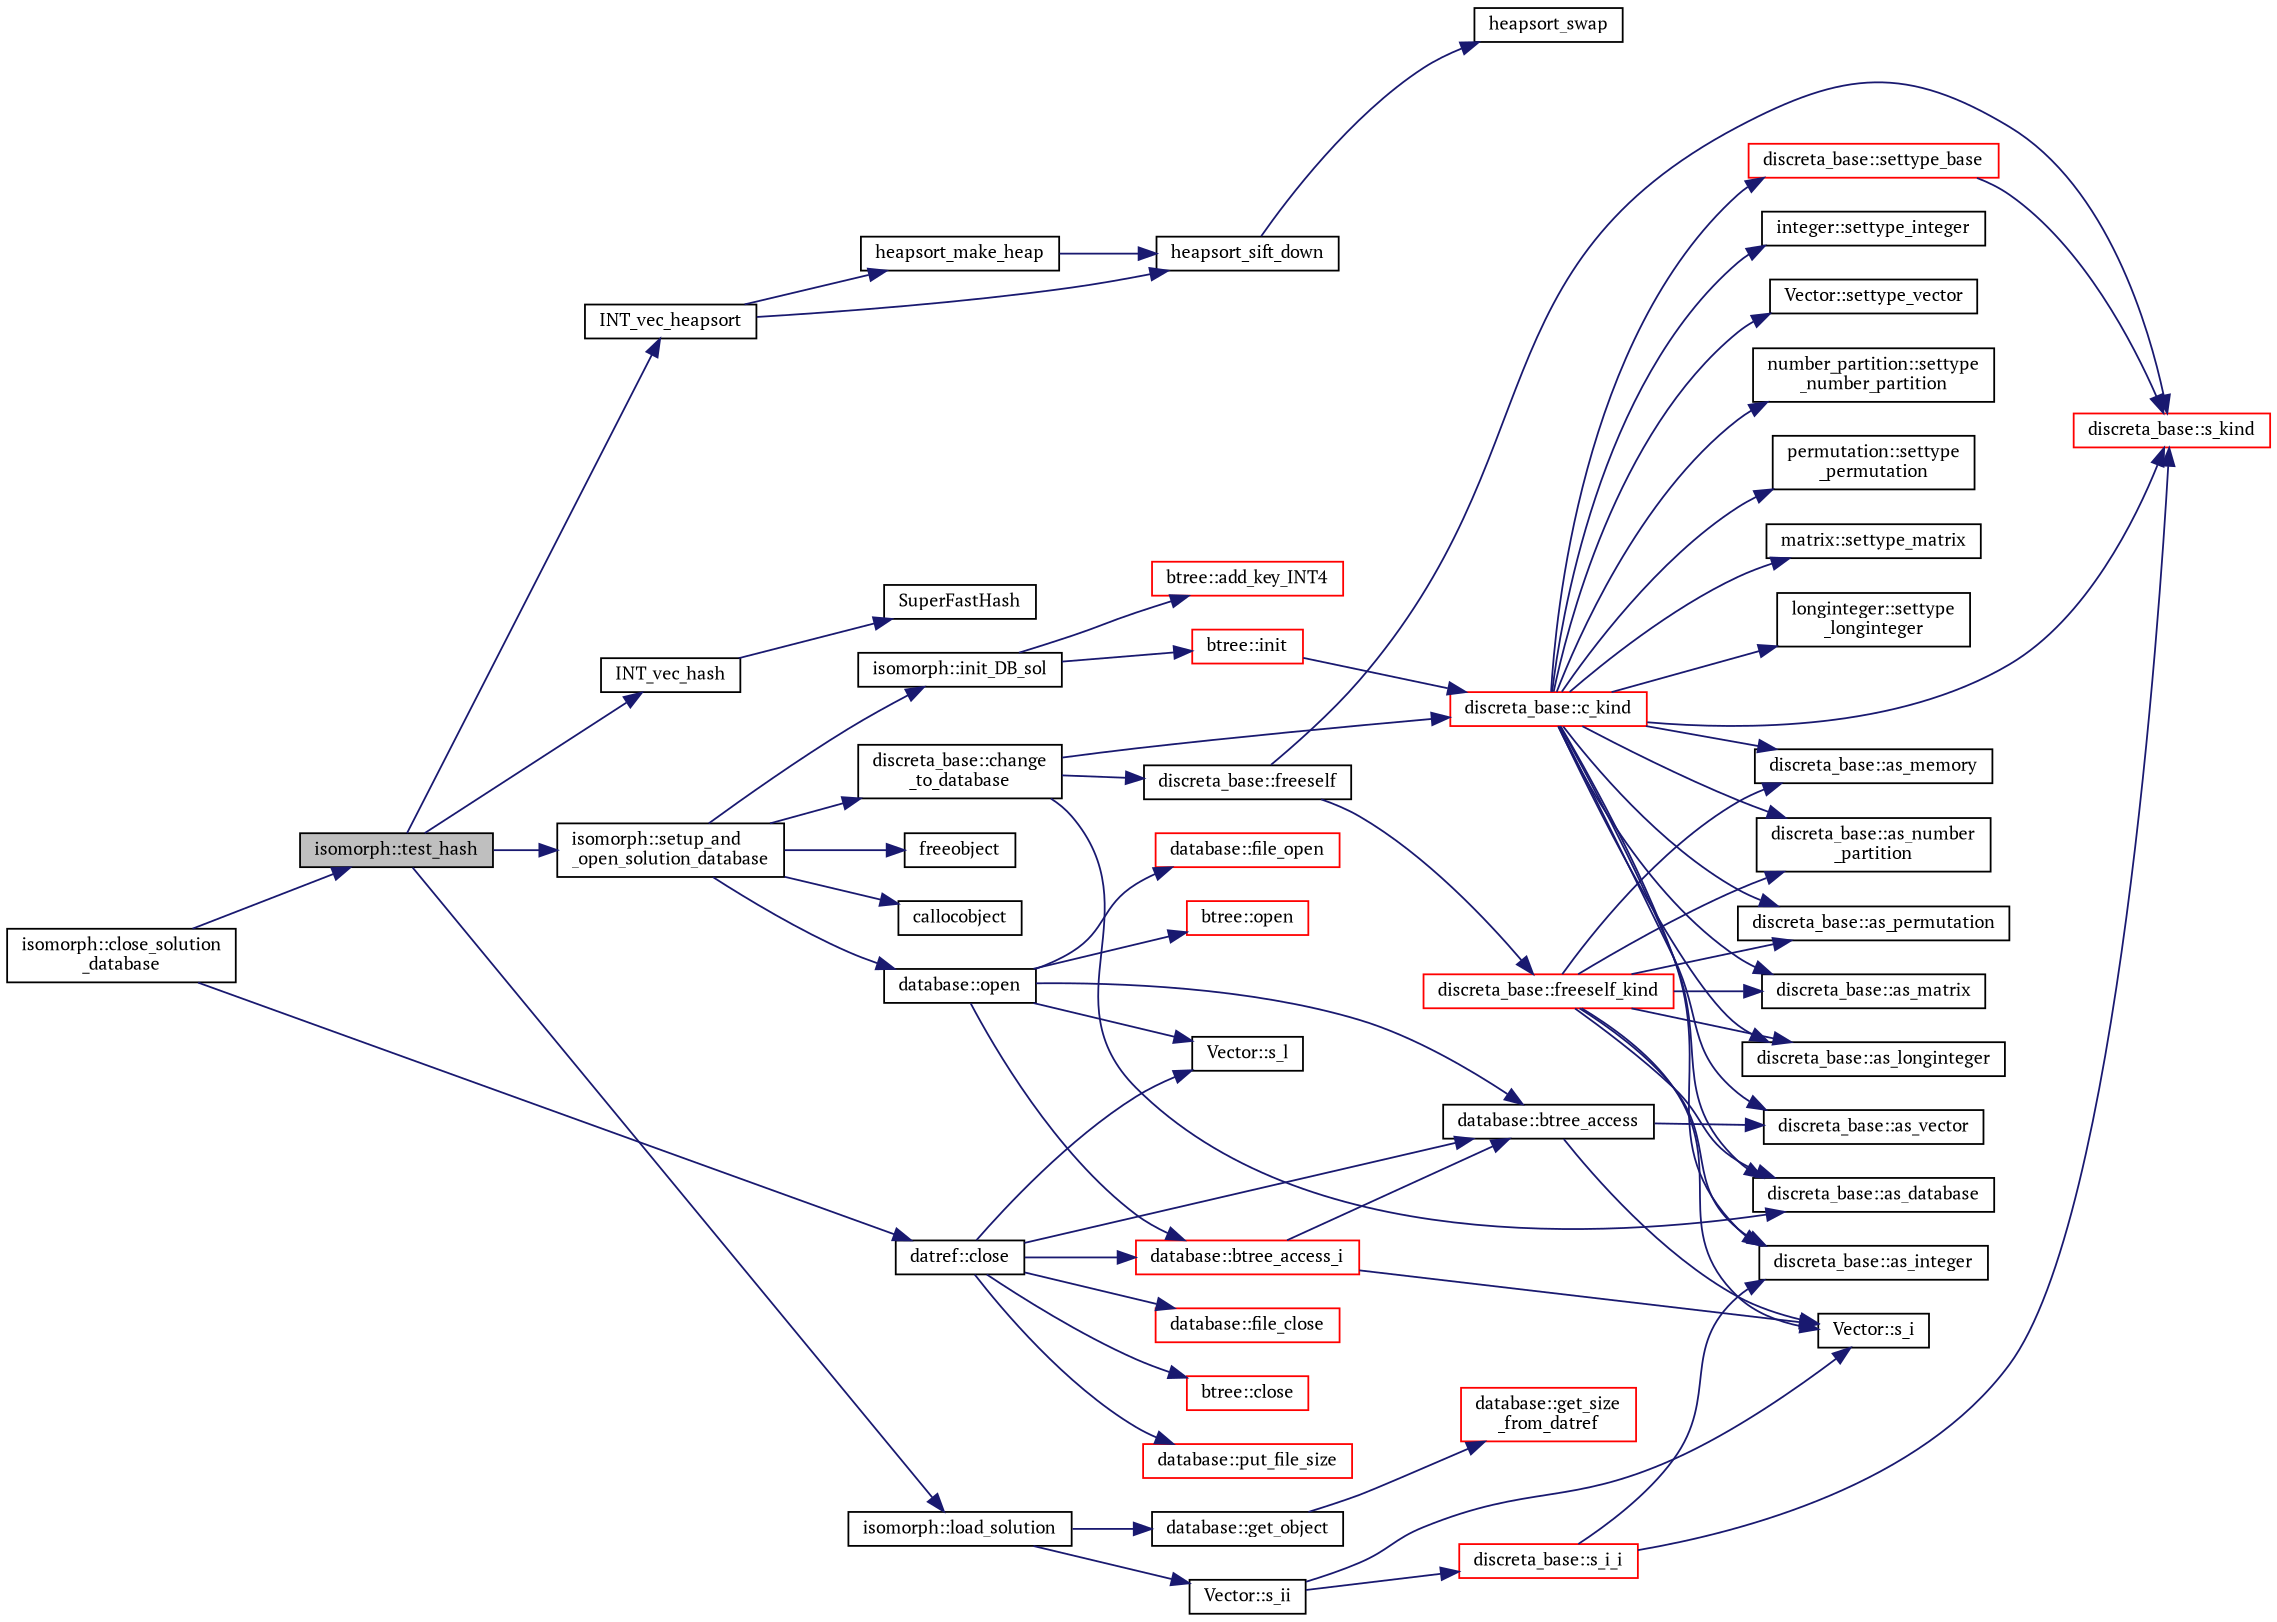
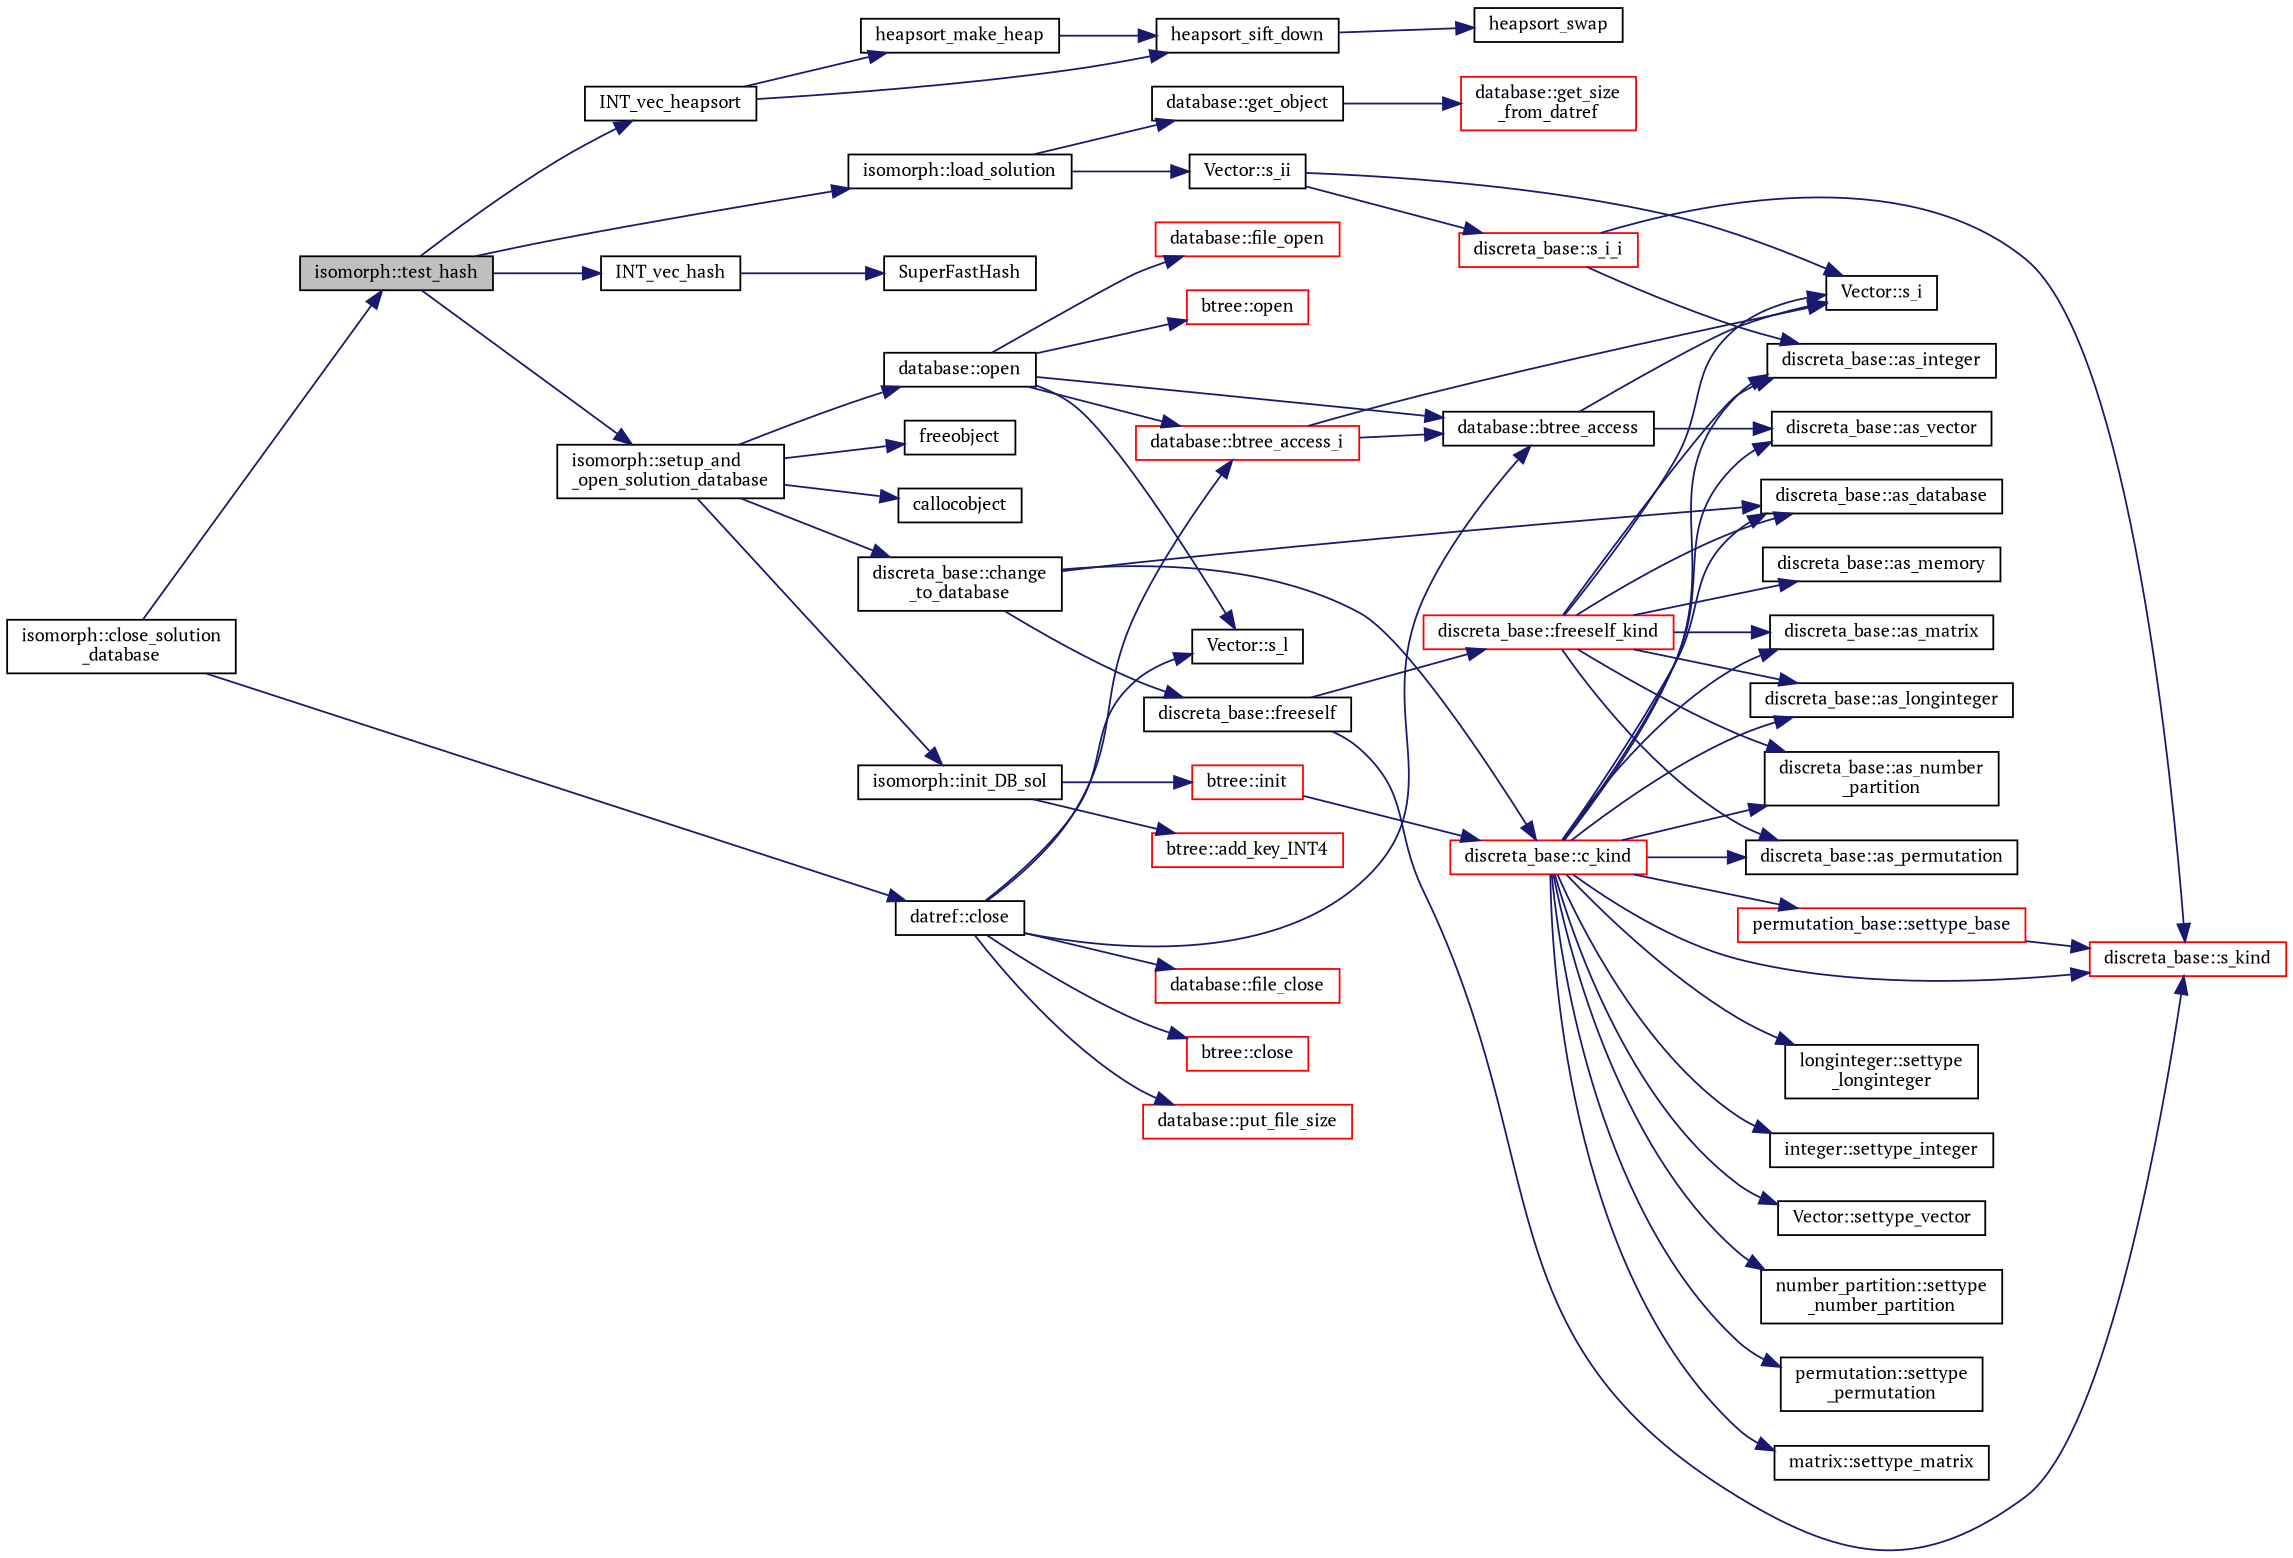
(1874, 161) -> (1882, 925)
(1702, 736) -> none
